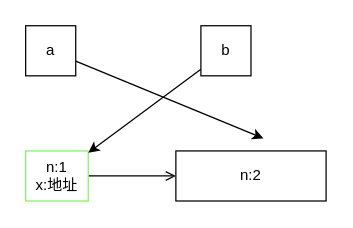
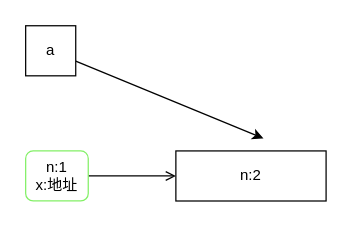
(226, 51) -> none
(148, 108) -> none
(57, 176) -> (57, 176)
